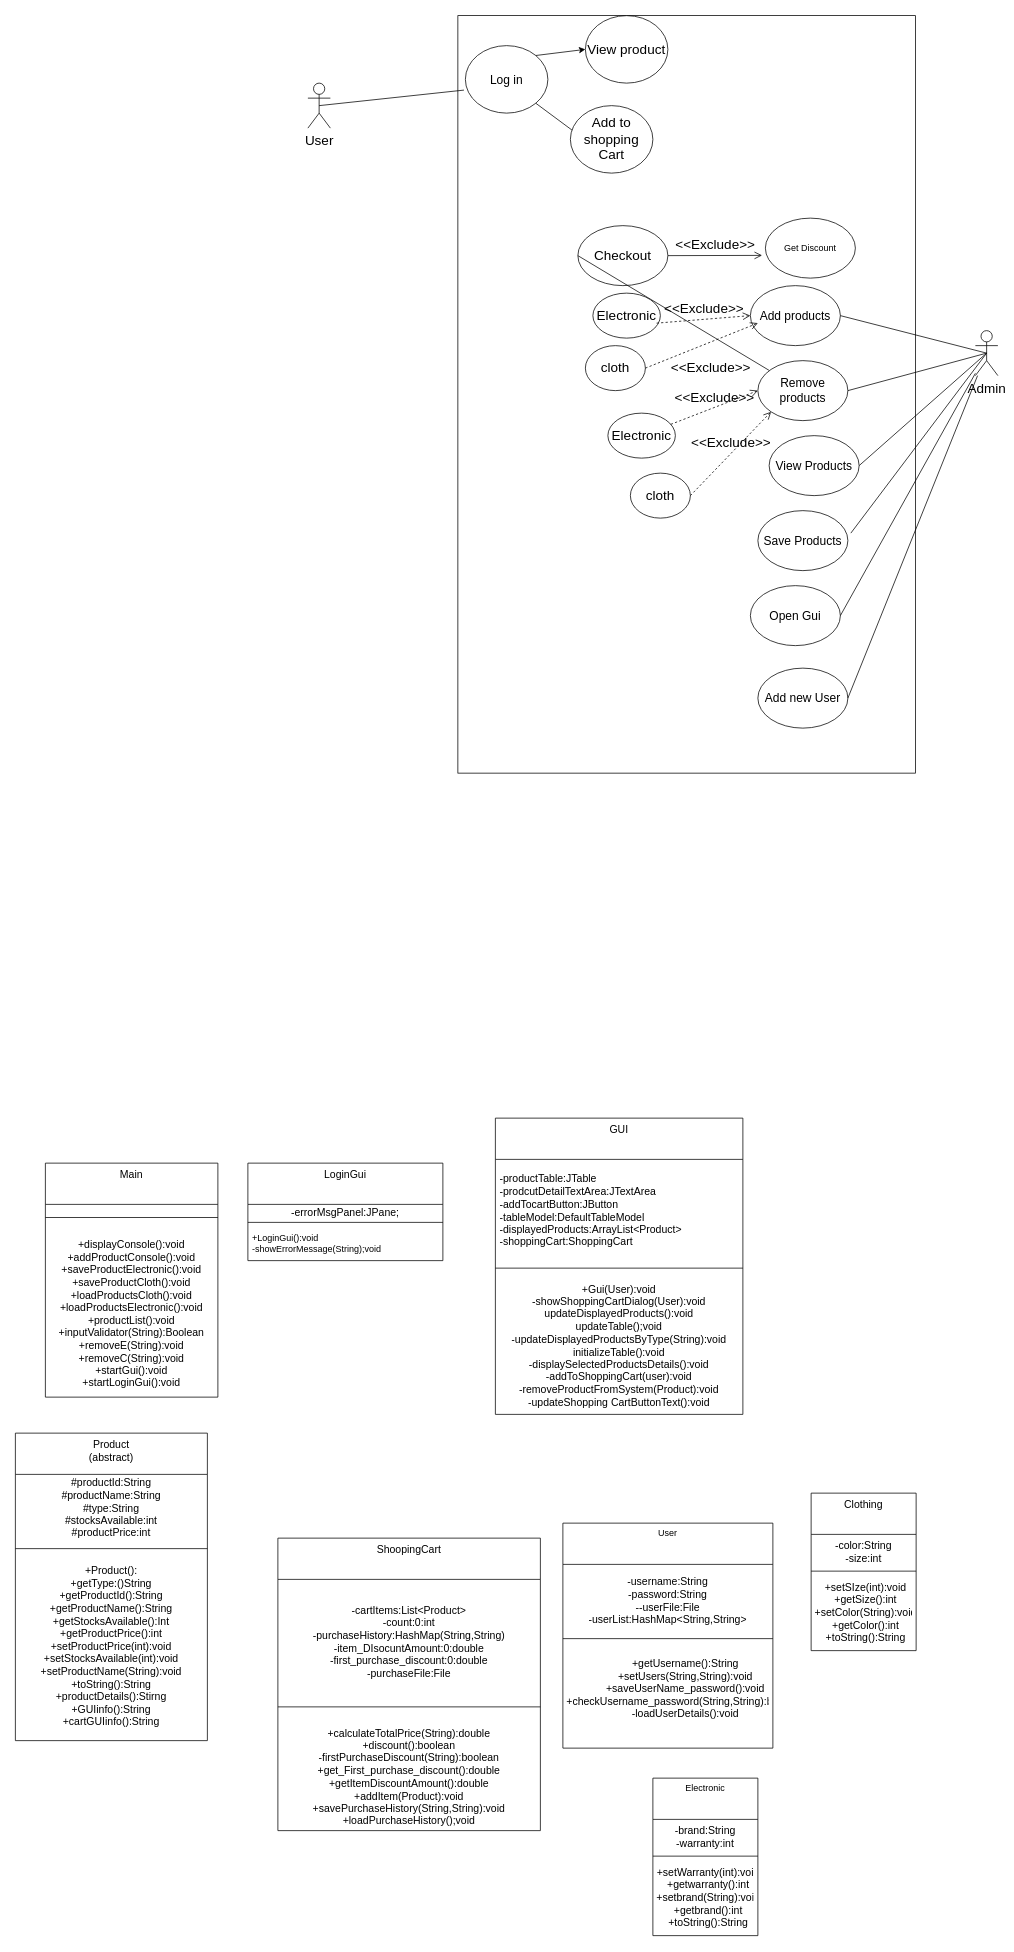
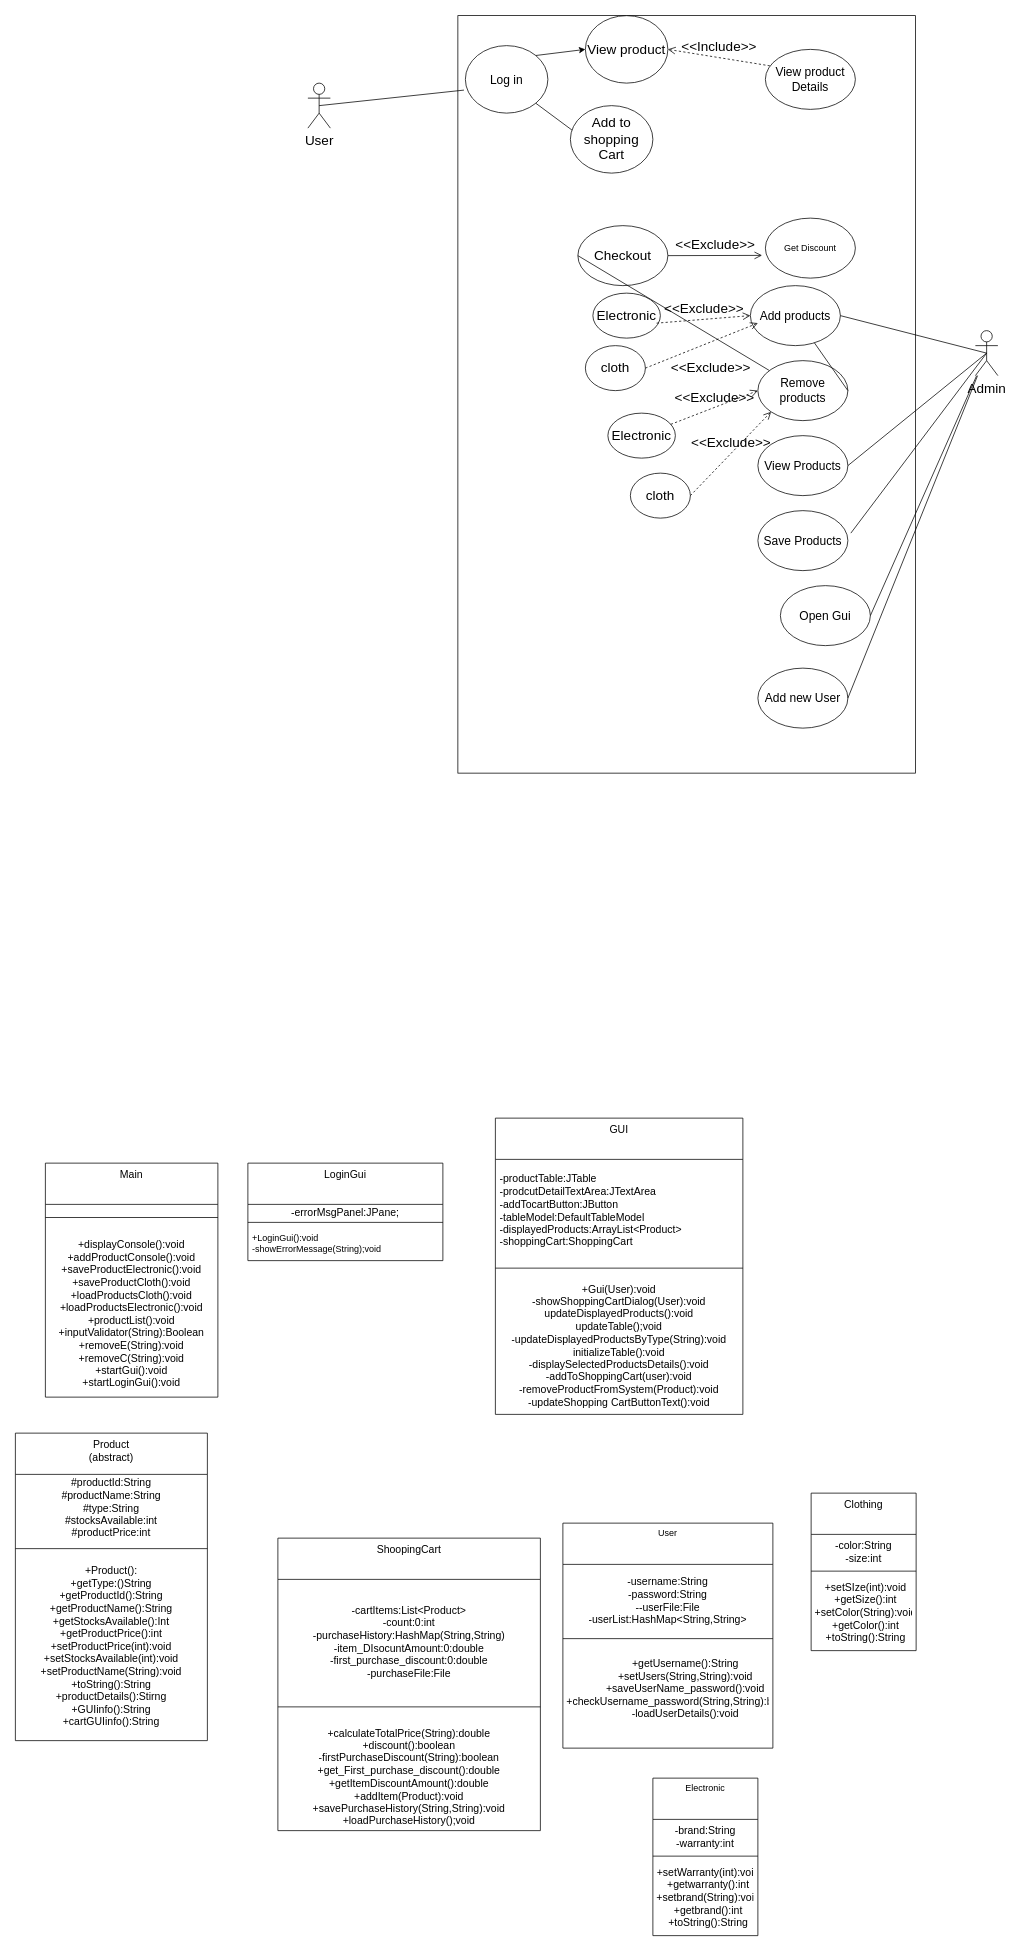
none -> (720, 58)
none -> (810, 79)
(913, 373) -> (831, 366)
(814, 465) -> (803, 465)
(795, 615) -> (825, 615)
